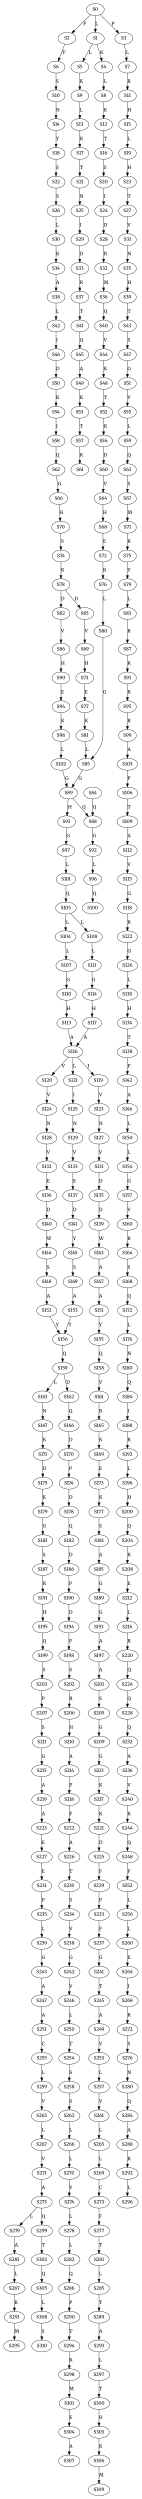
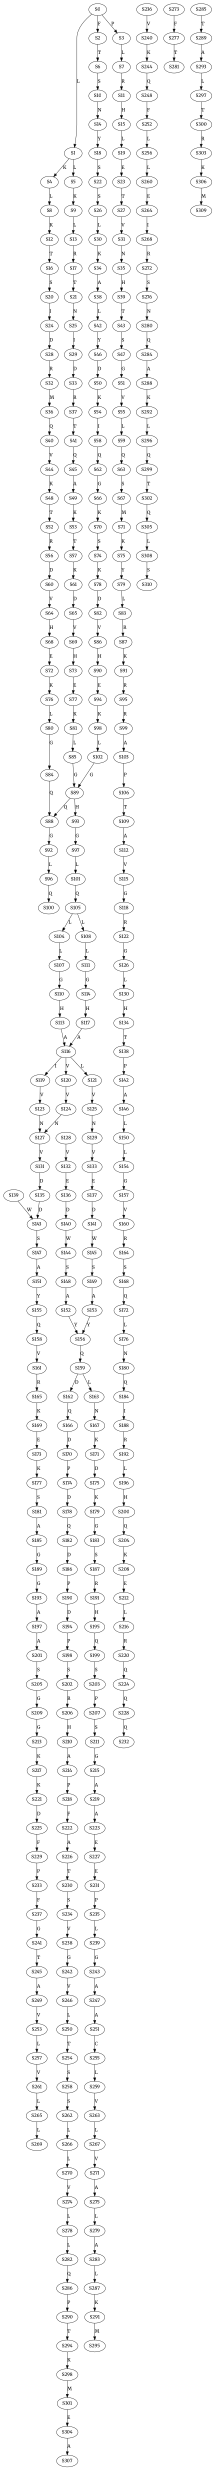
(129, 168) -> (123, 168)
(57, 340) -> (99, 340)
(72, 598) -> (73, 597)
(103, 698) -> (49, 750)
(74, 1095) -> (94, 1095)
(47, 1122) -> (54, 1123)
(99, 1208) -> (39, 1208)
(75, 1239) -> (95, 1239)
(101, 1268) -> (38, 1239)
(127, 1755) -> none
(99, 2186) -> none
(42, 2215) -> (147, 454)
(99, 2272) -> none
